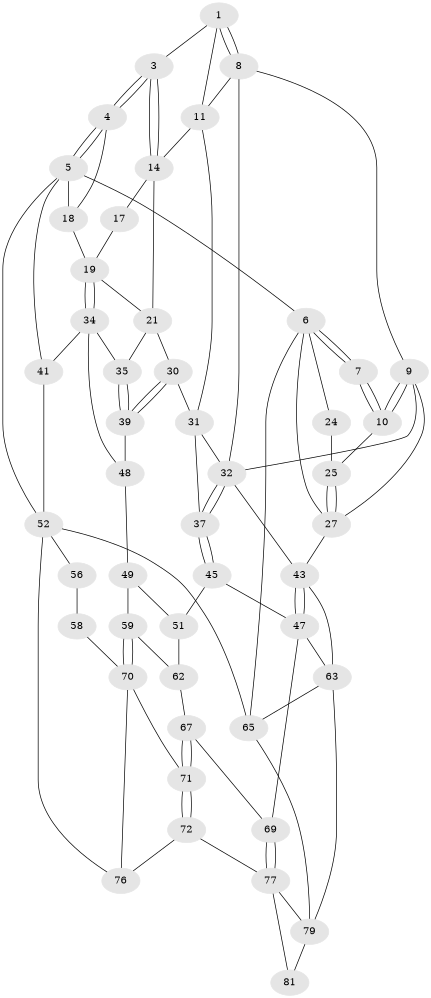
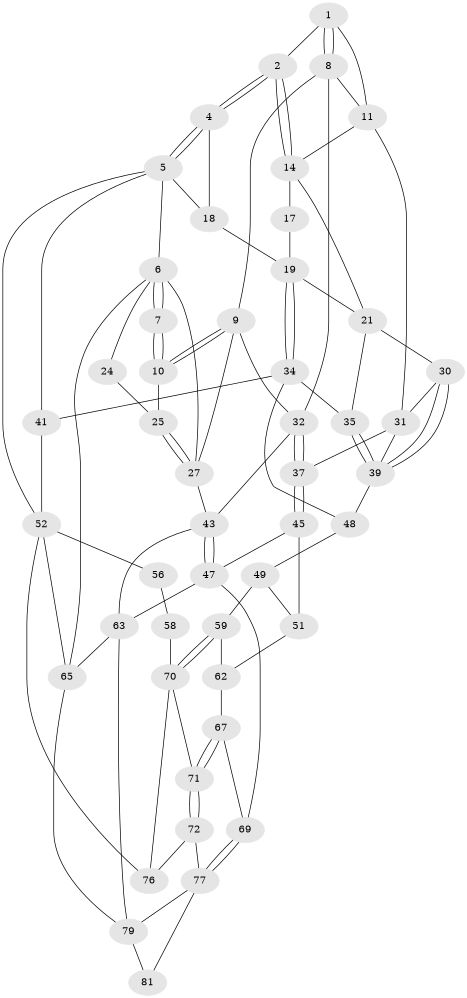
(154, 66) -> (278, 66)
(211, 448) -> (388, 448)
